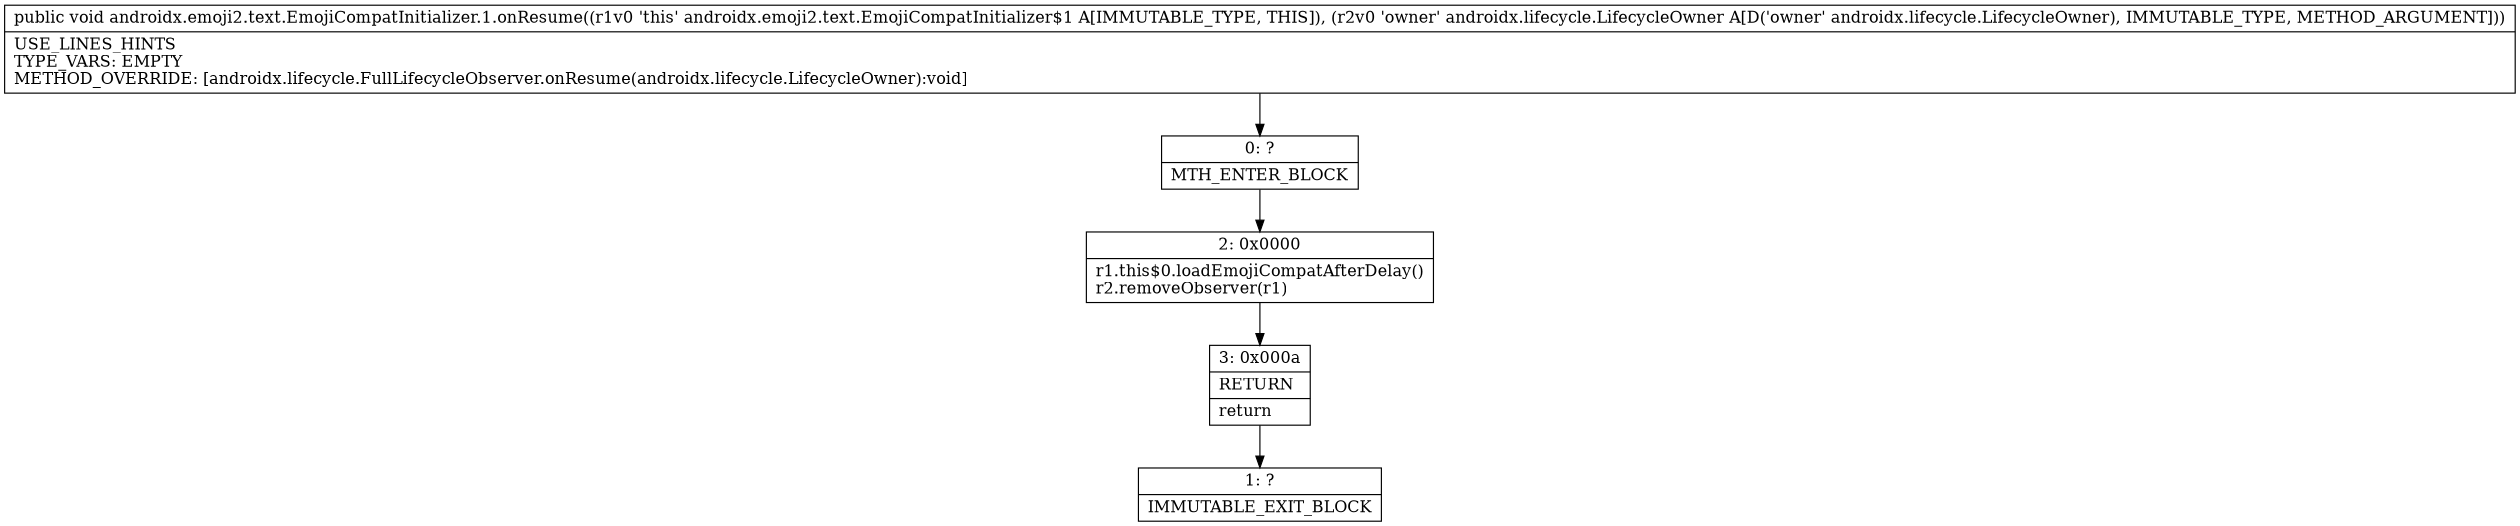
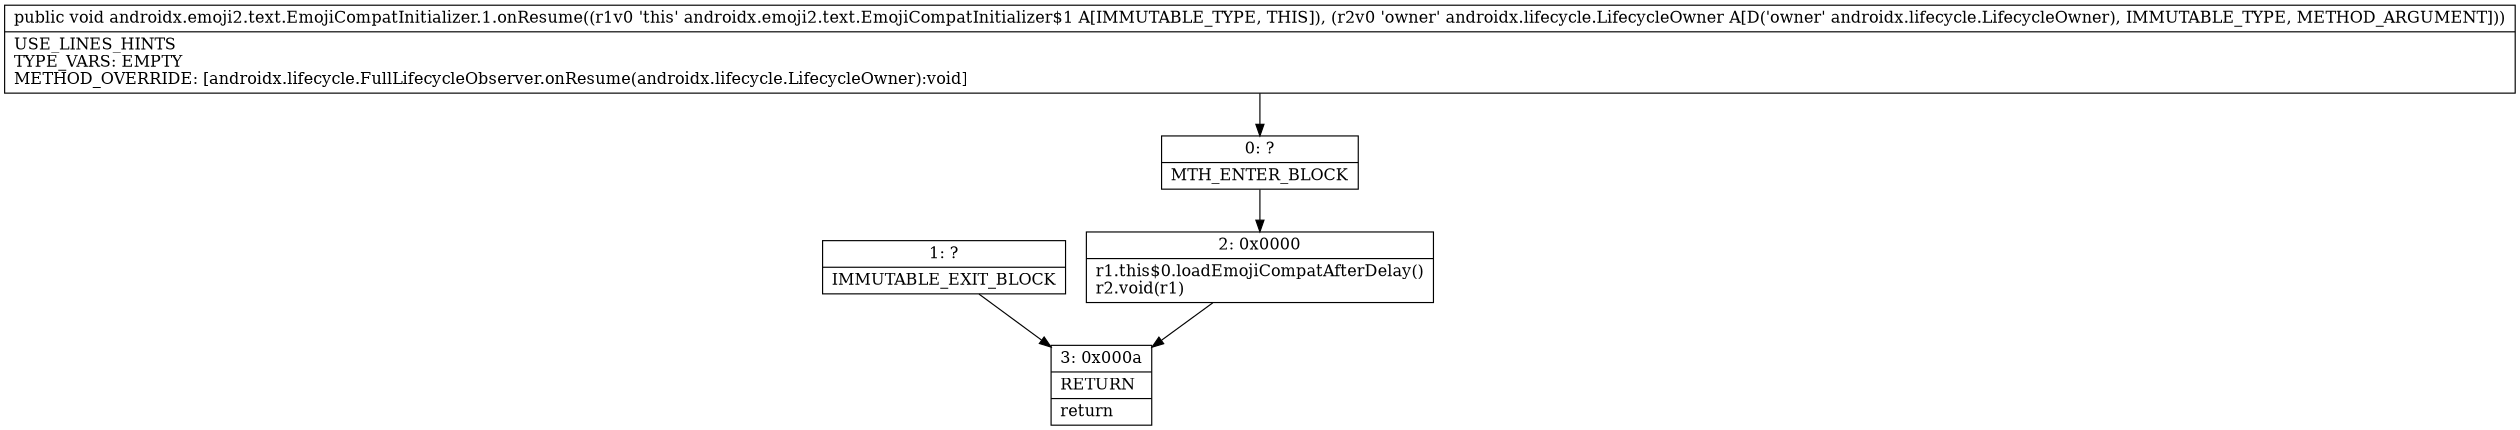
(1192, 289) -> (1140, 289)
(1260, 441) -> (1010, 317)
